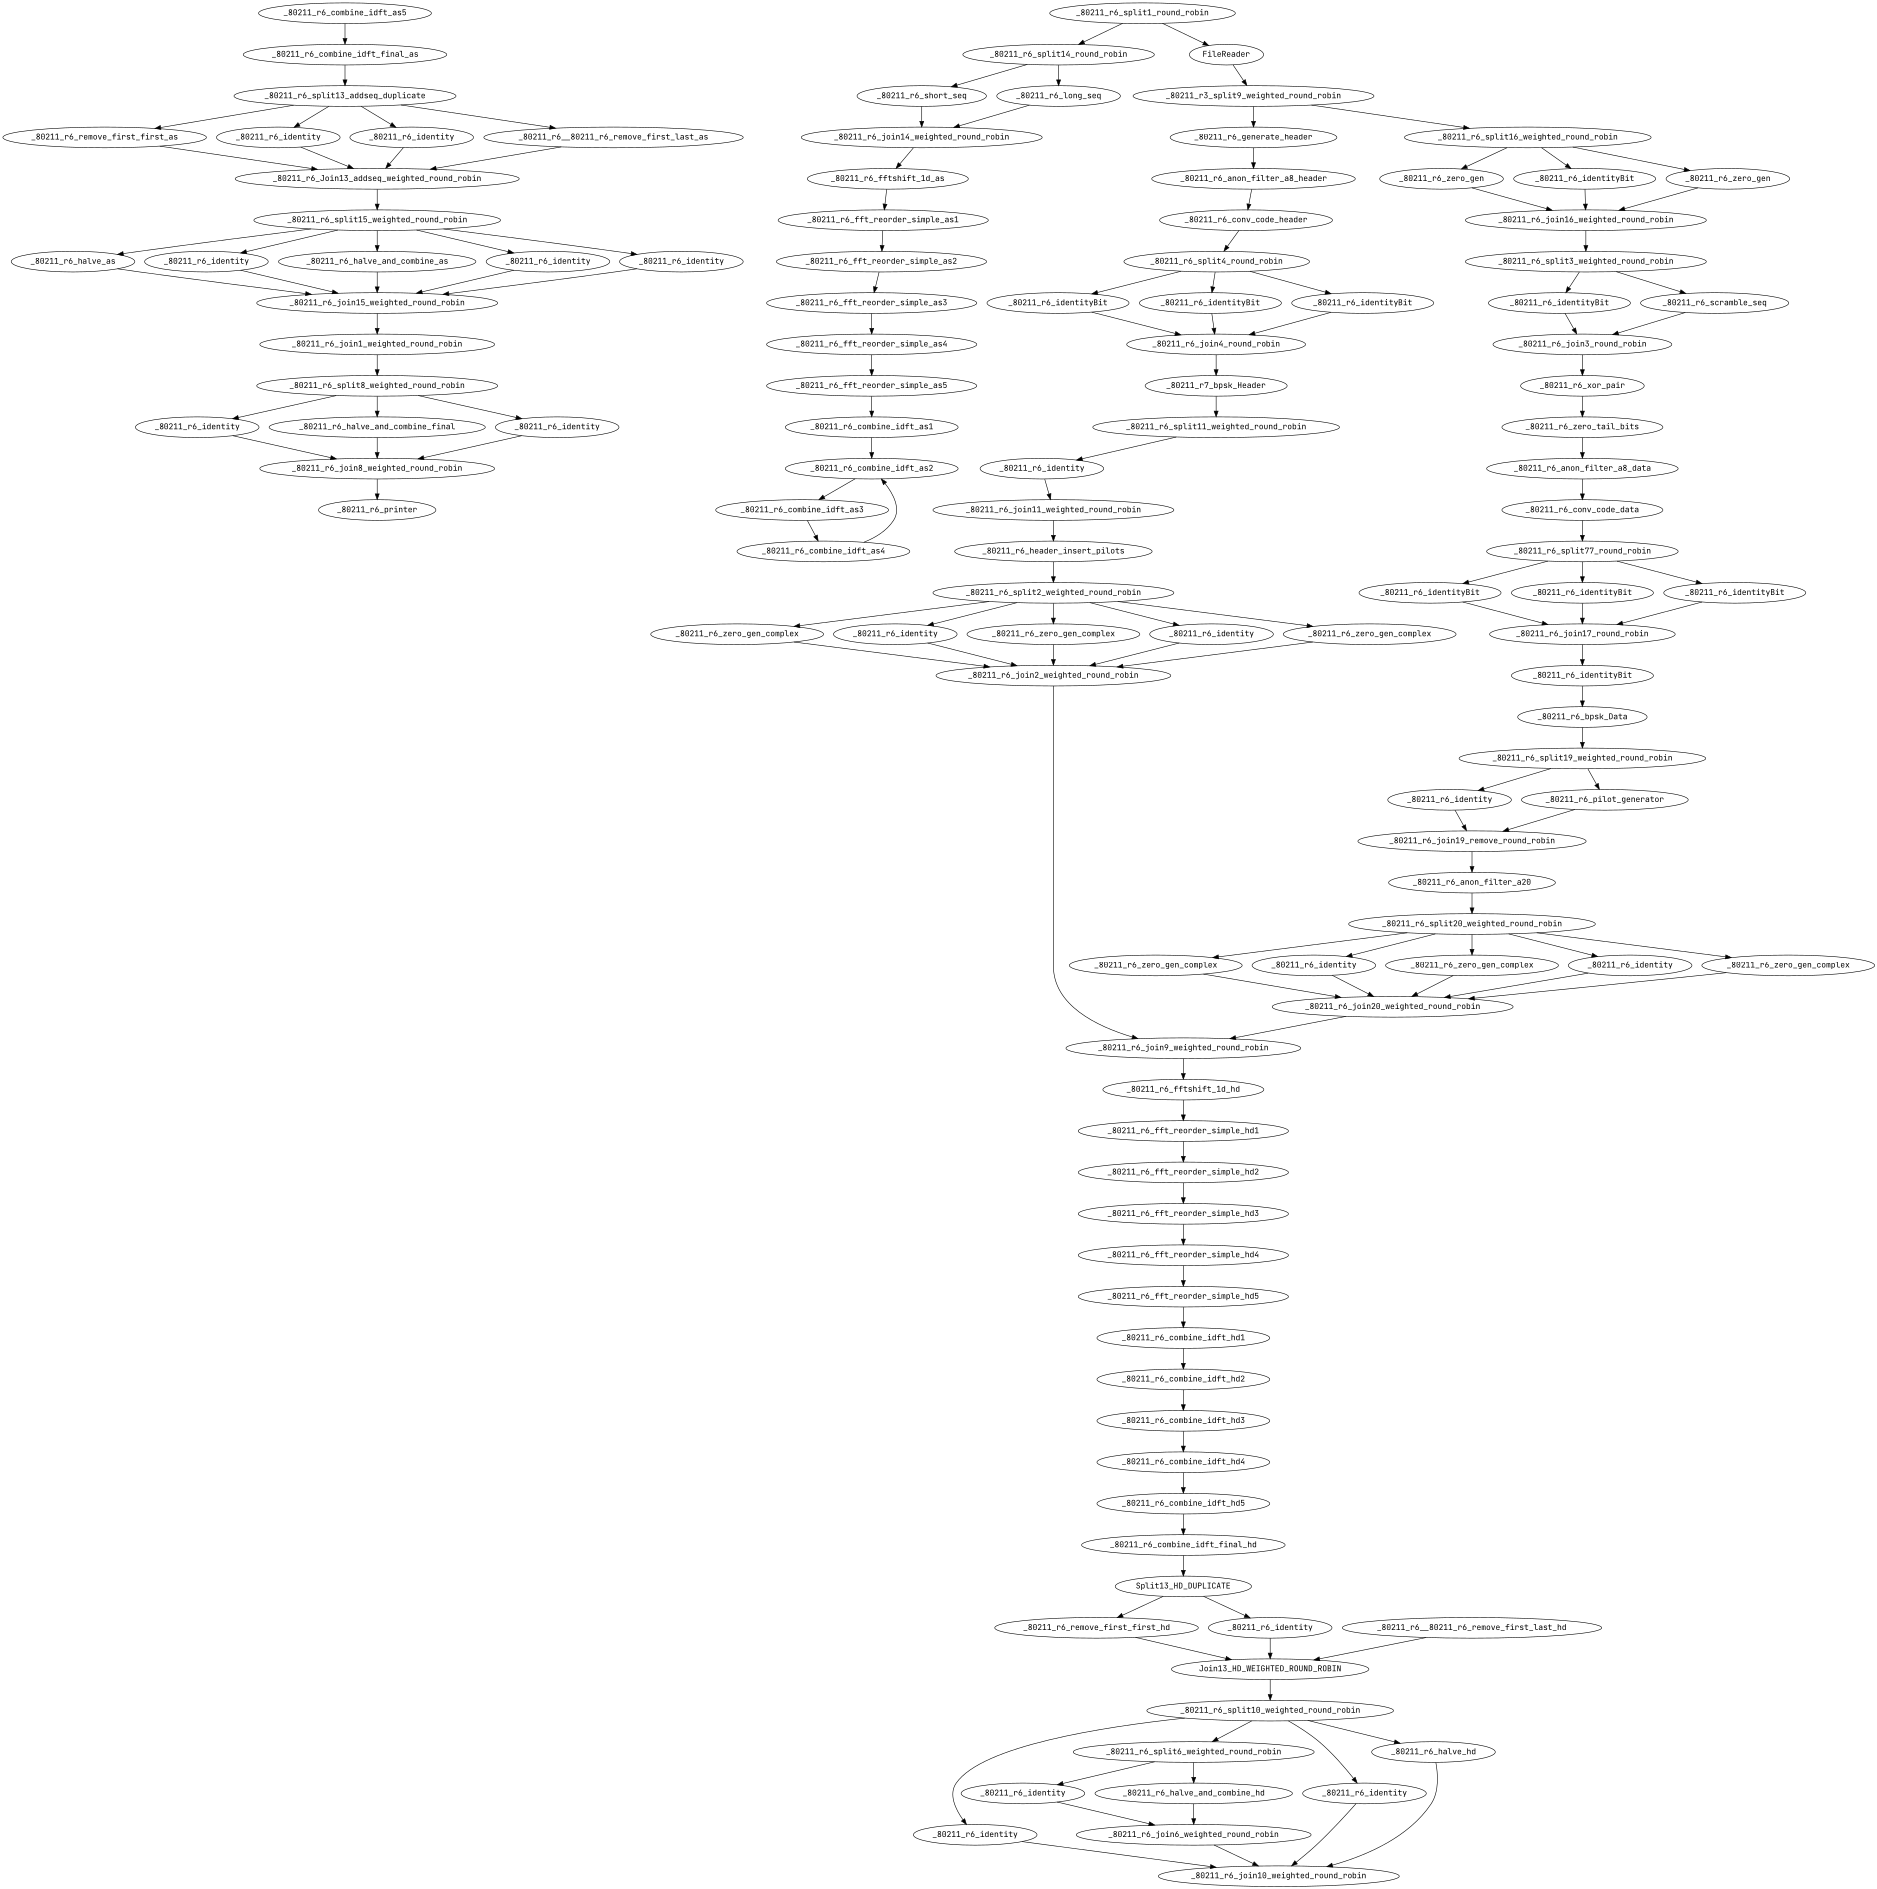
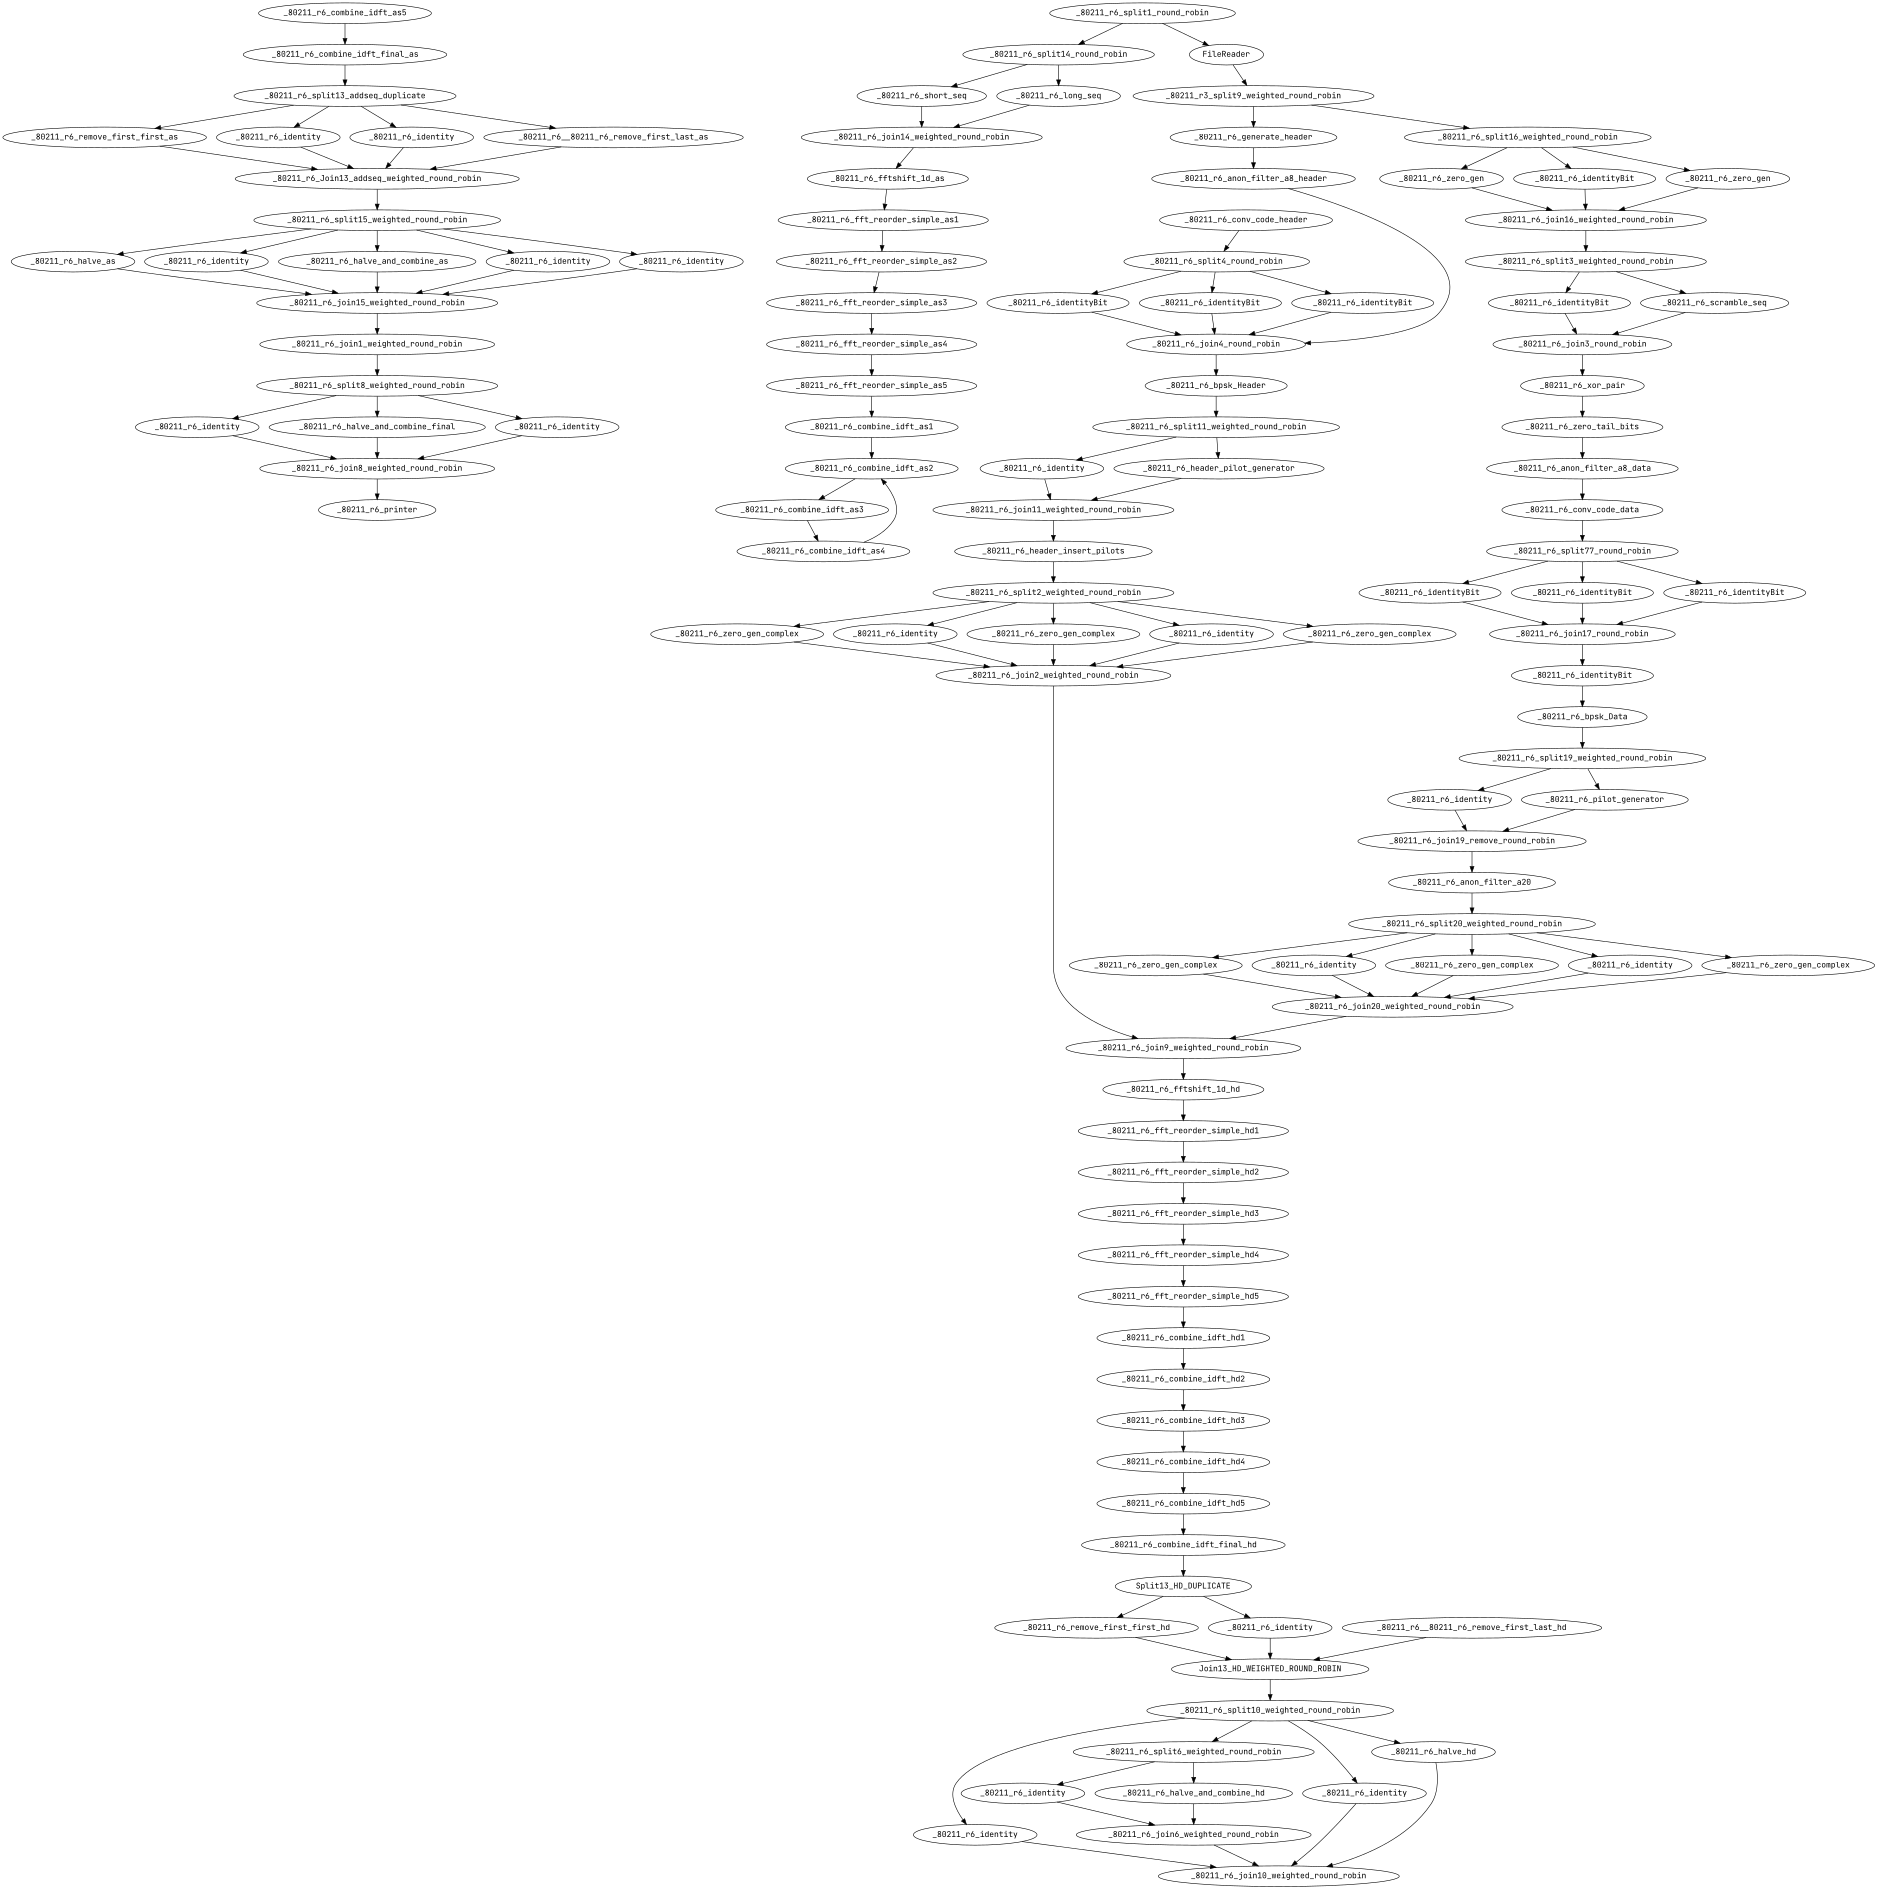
(1250, 197) -> (1445, 270)
(1216, 386) -> (1216, 386)
none -> (1219, 469)
